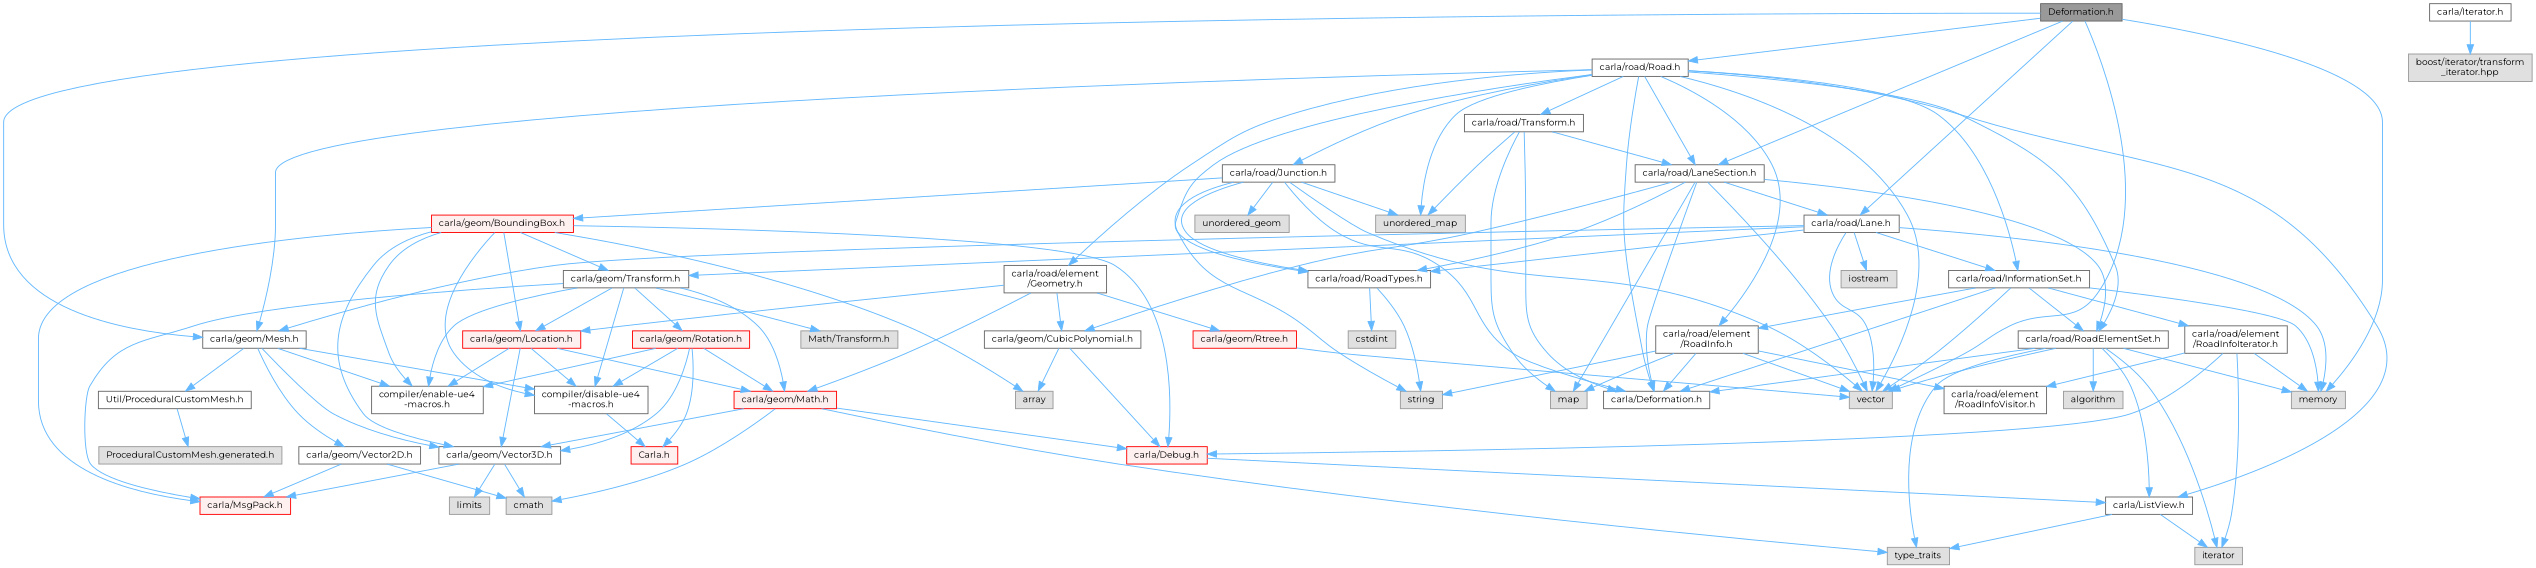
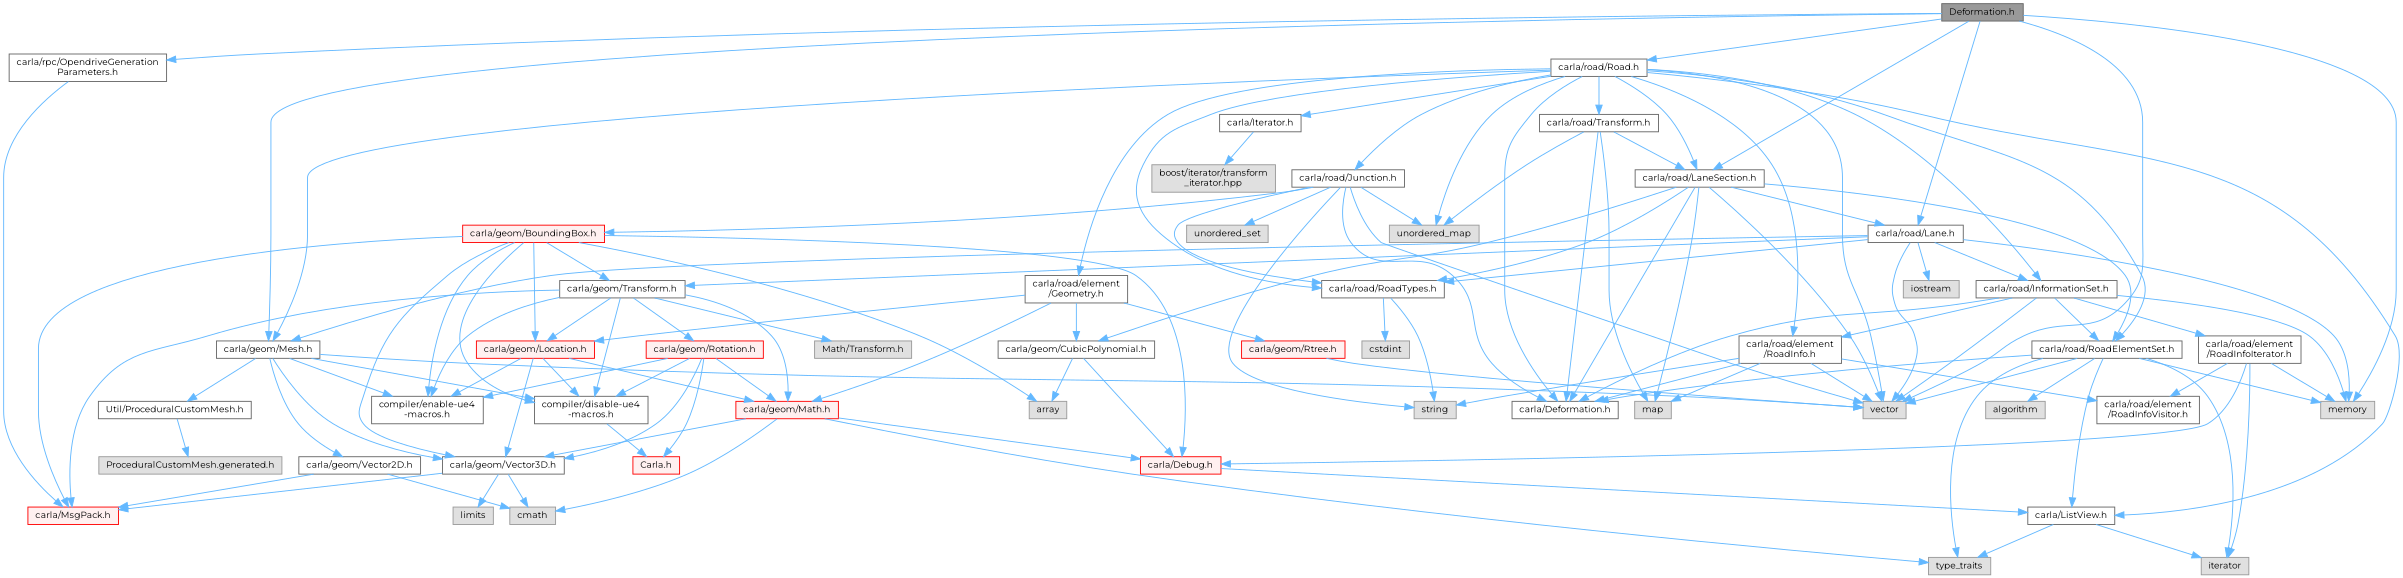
none -> (88, 68)
none -> (1431, 95)
(1242, 224) -> (1227, 234)
none -> (1087, 380)
